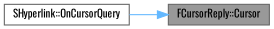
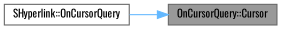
(219, 15) -> (223, 15)
